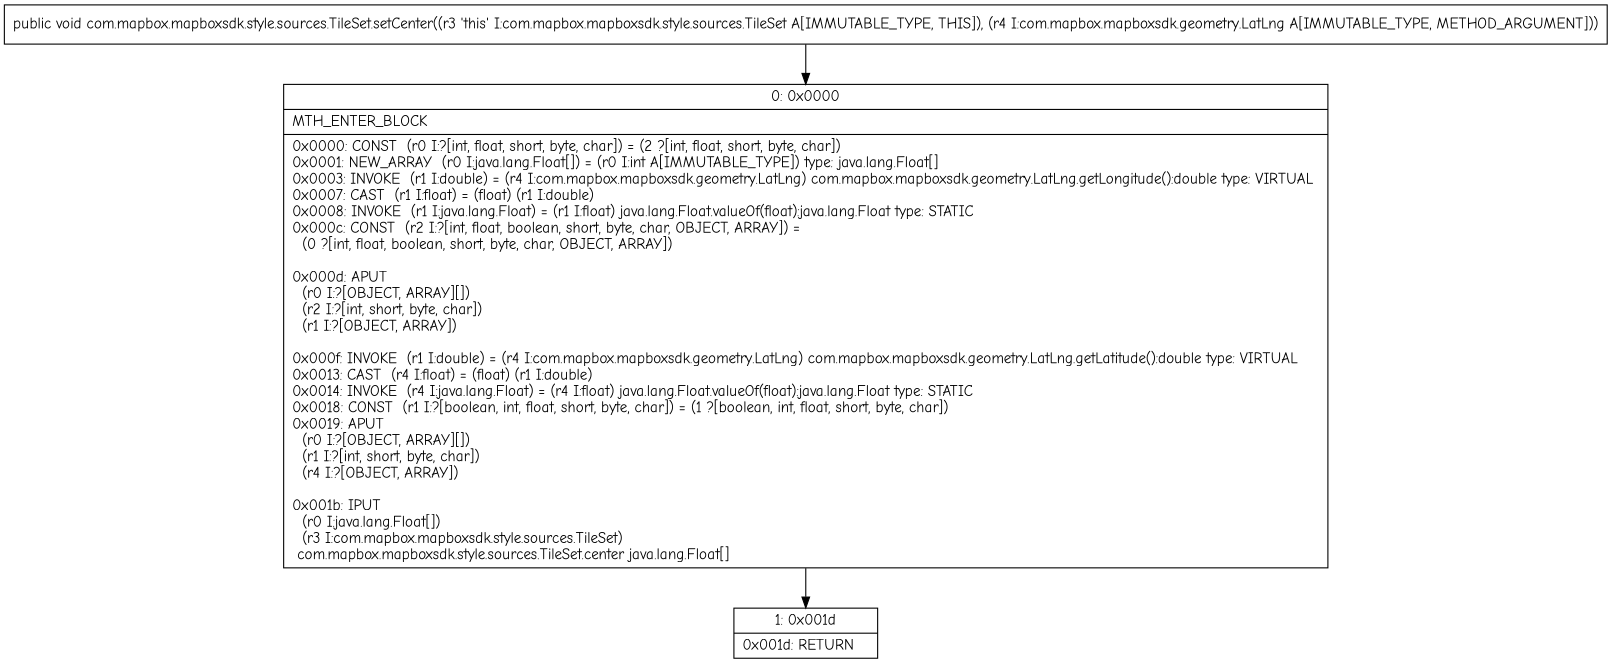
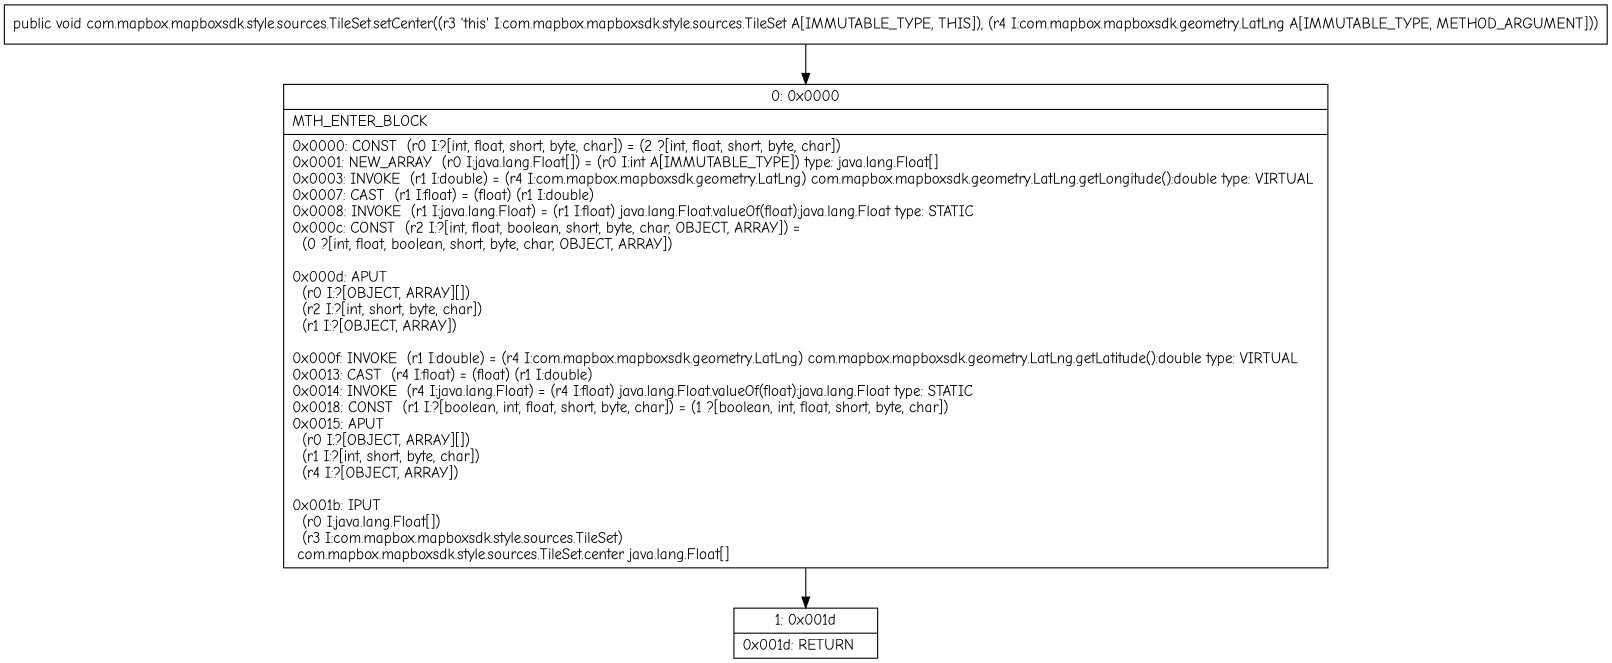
(344, 424) -> (344, 424)
